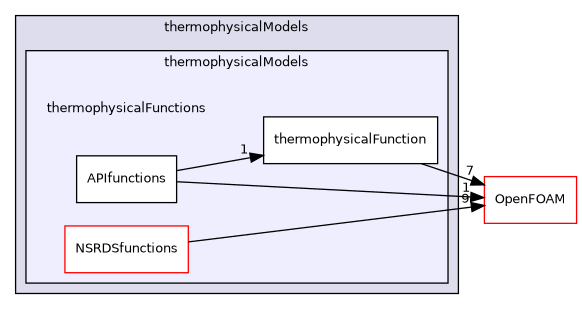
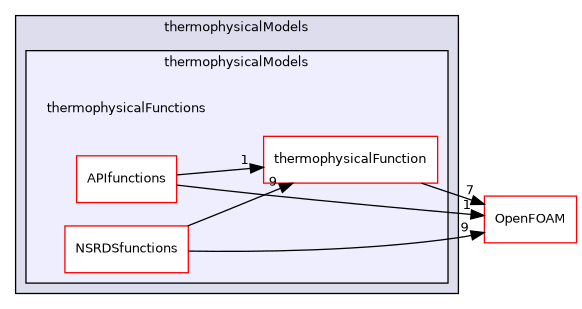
(351, 140) -> (351, 160)
(127, 179) -> (127, 179)
none -> (234, 207)
